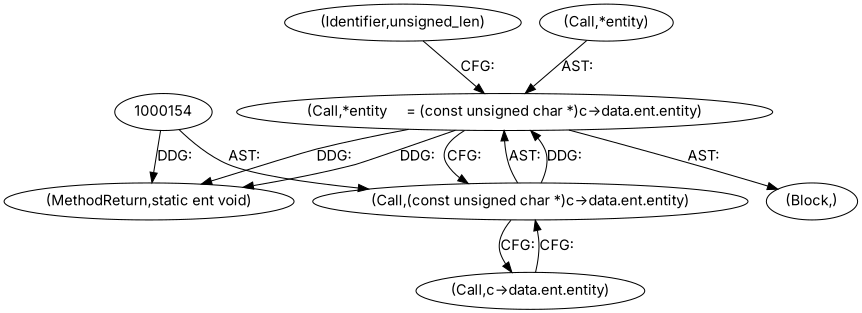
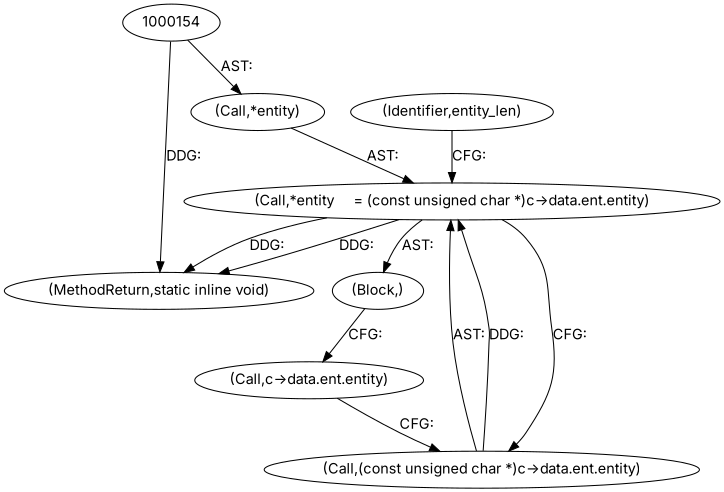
(403, 23) -> (452, 112)
(263, 174) -> (211, 63)
(149, 201) -> (159, 291)
(500, 241) -> (347, 331)
